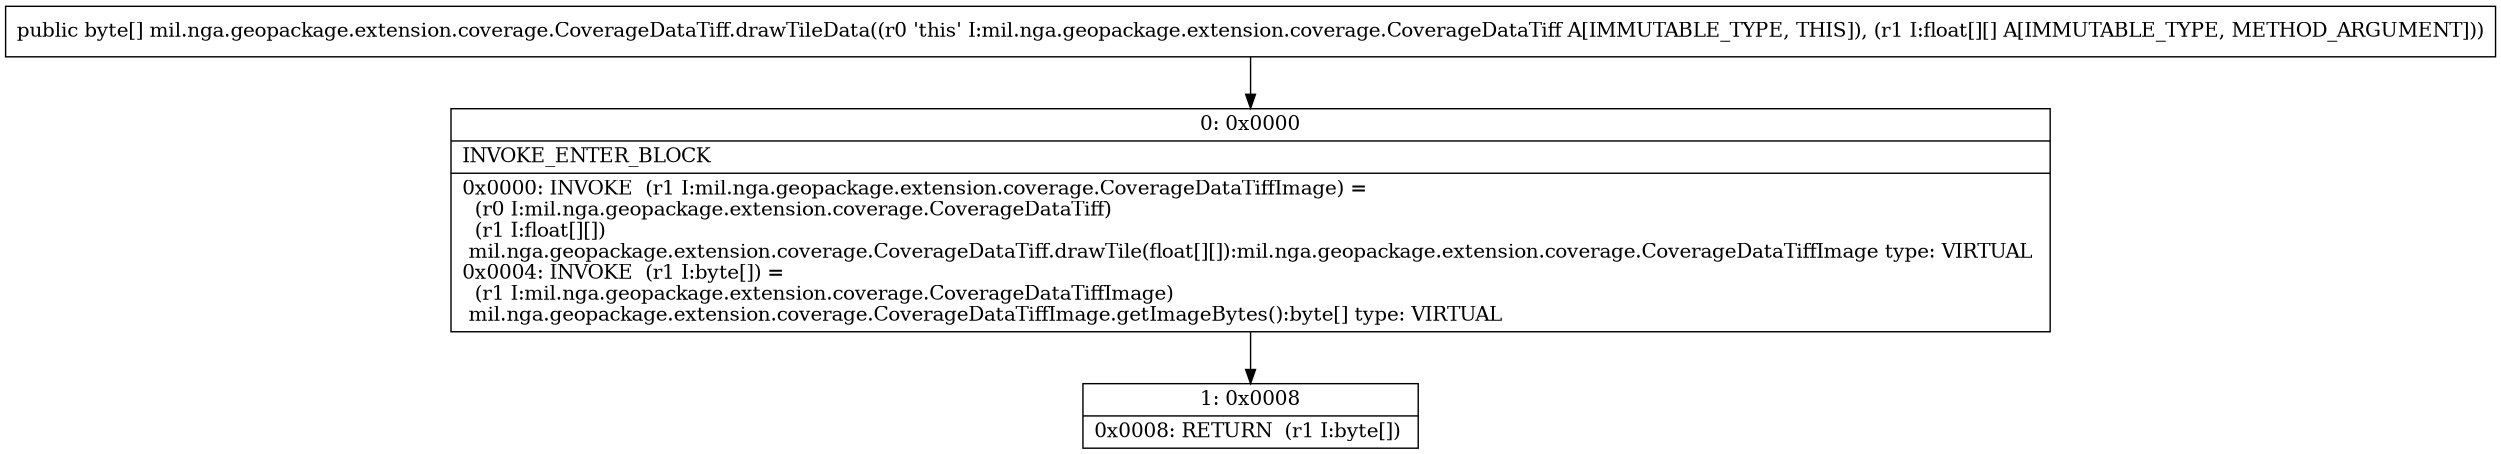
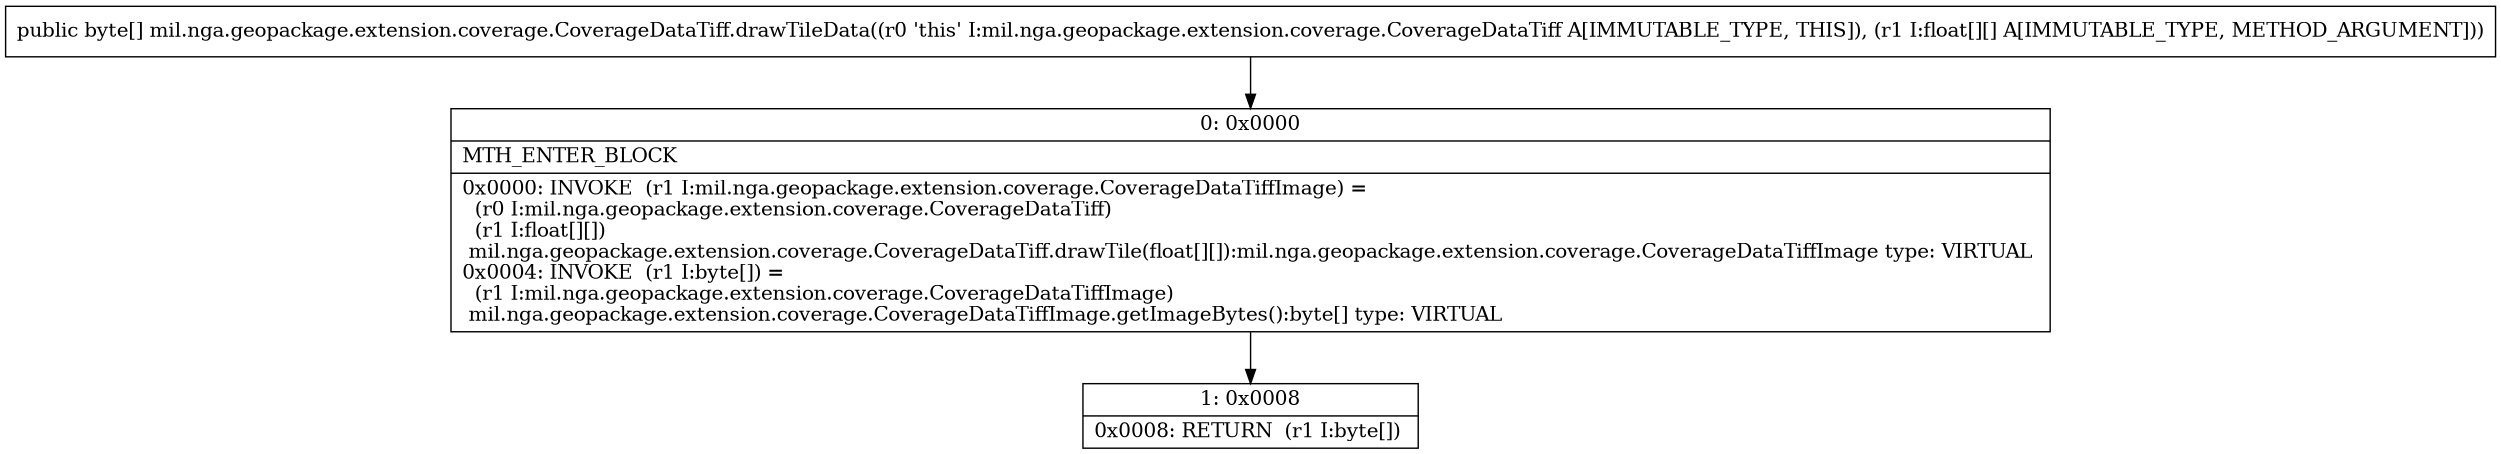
(587, 156) -> (570, 156)
